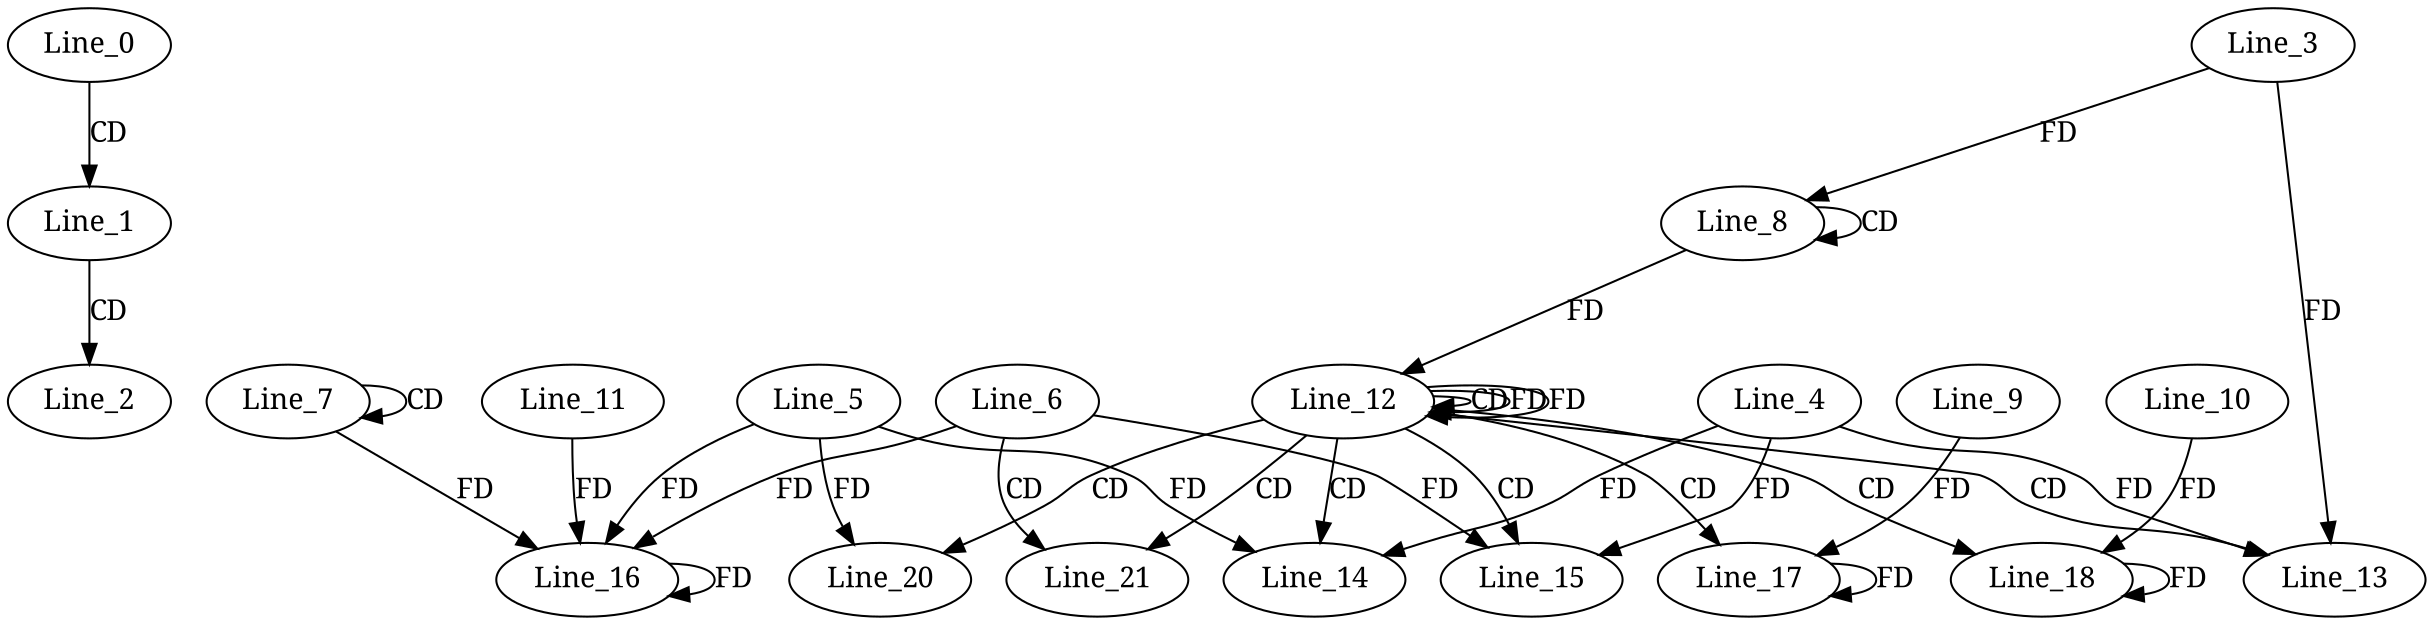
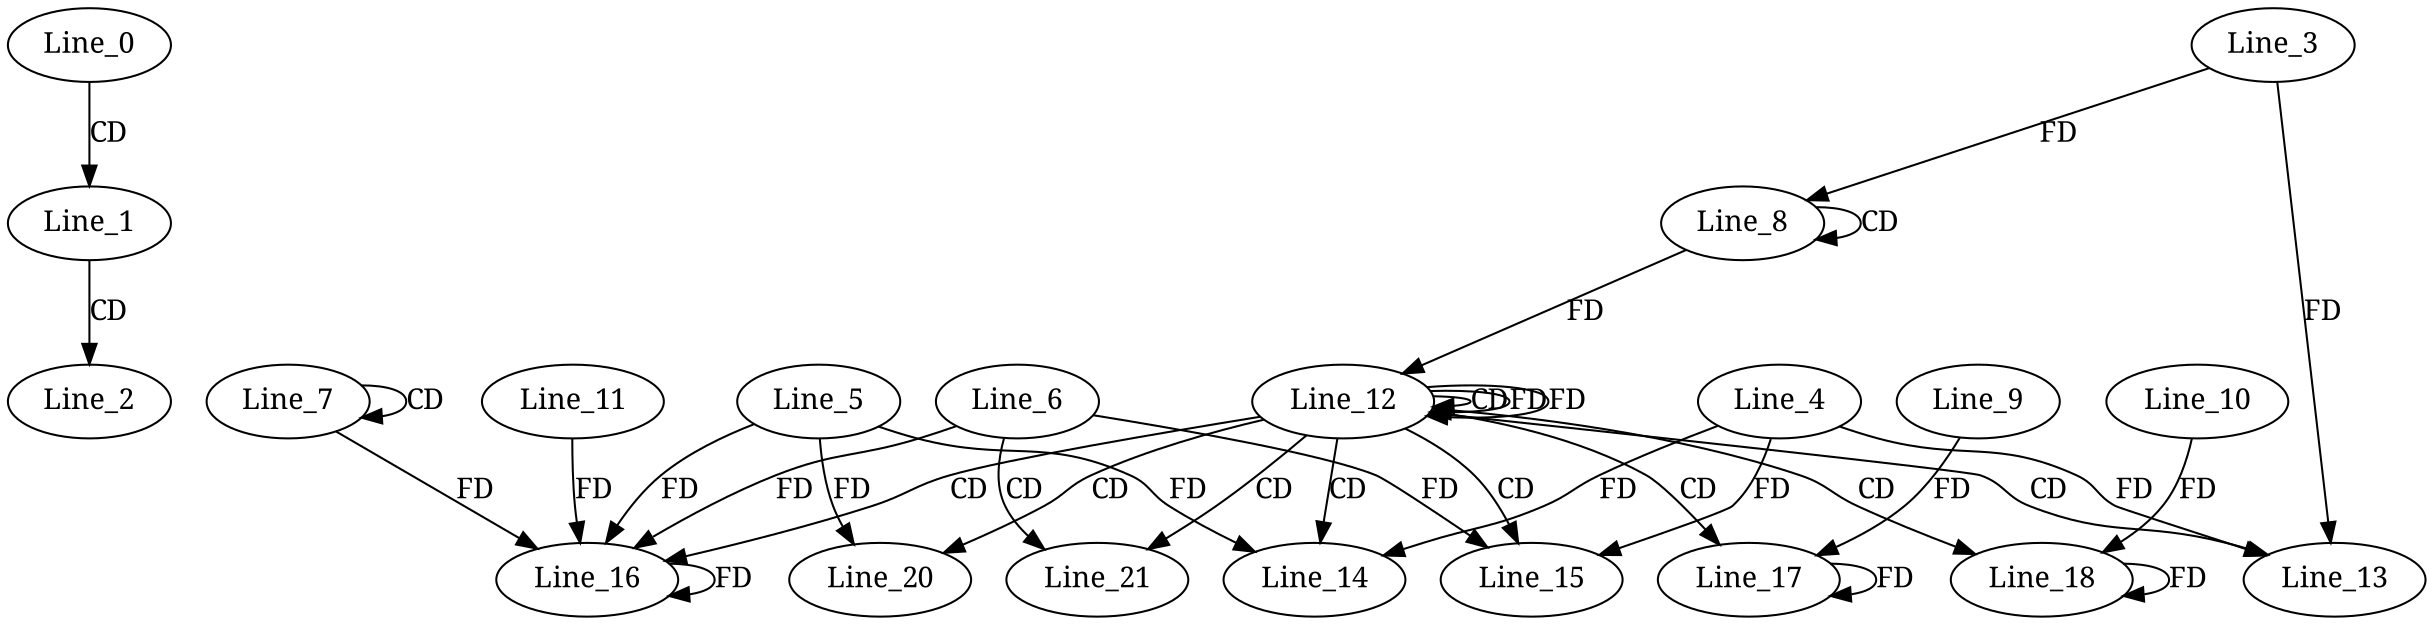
none -> (969, 470)
